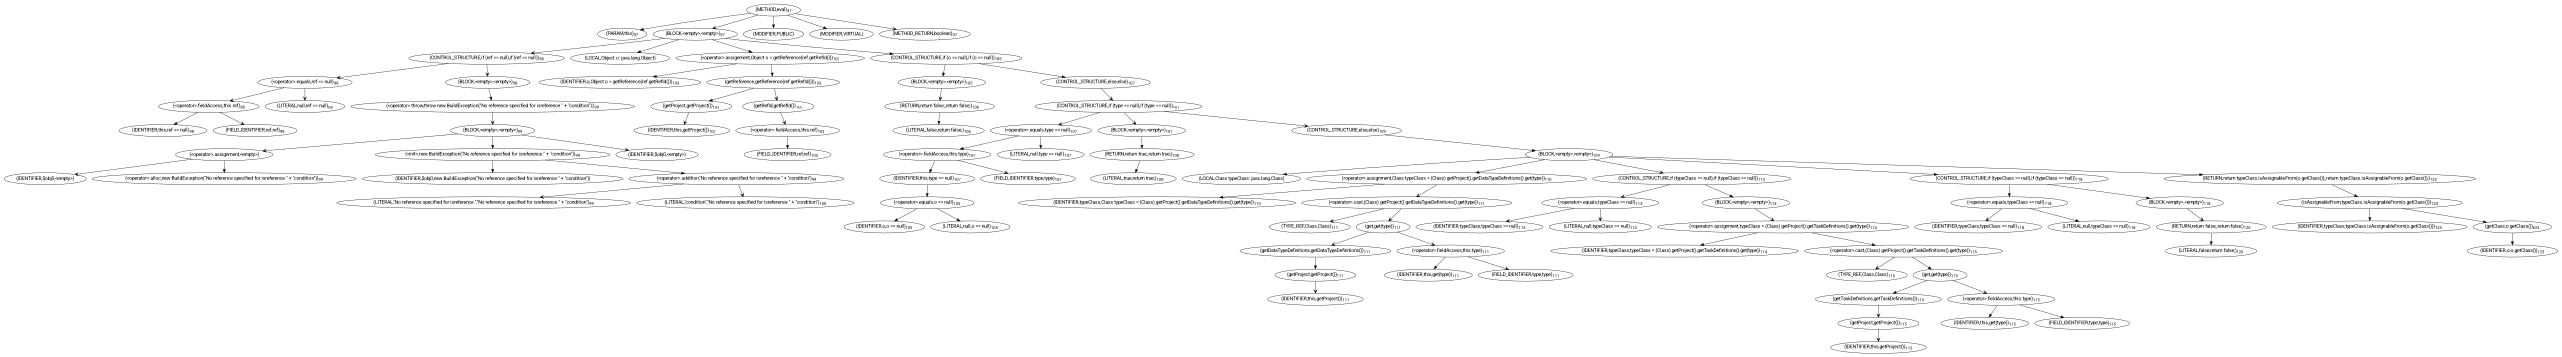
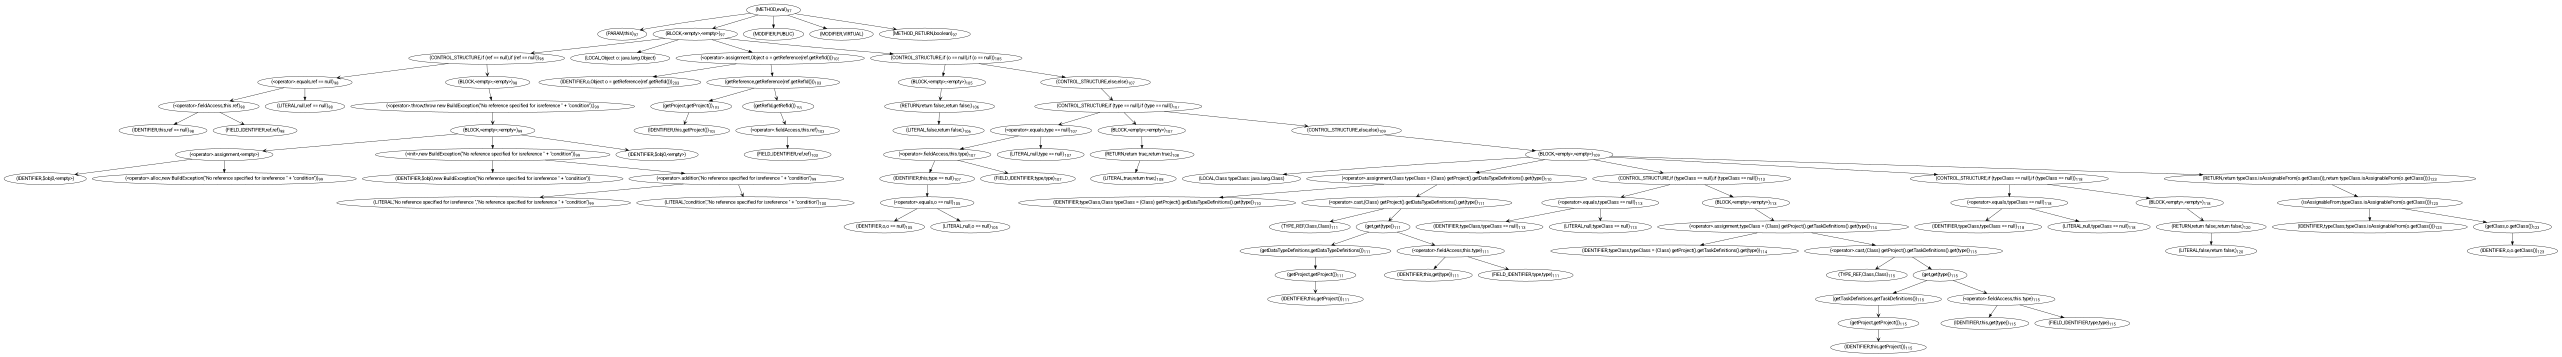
(697, 21) -> (697, 21)
(676, 82) -> (676, 82)
(305, 93) -> (305, 93)
(331, 106) -> (331, 106)
(907, 214) -> (907, 214)
(2536, 226) -> (2536, 226)
